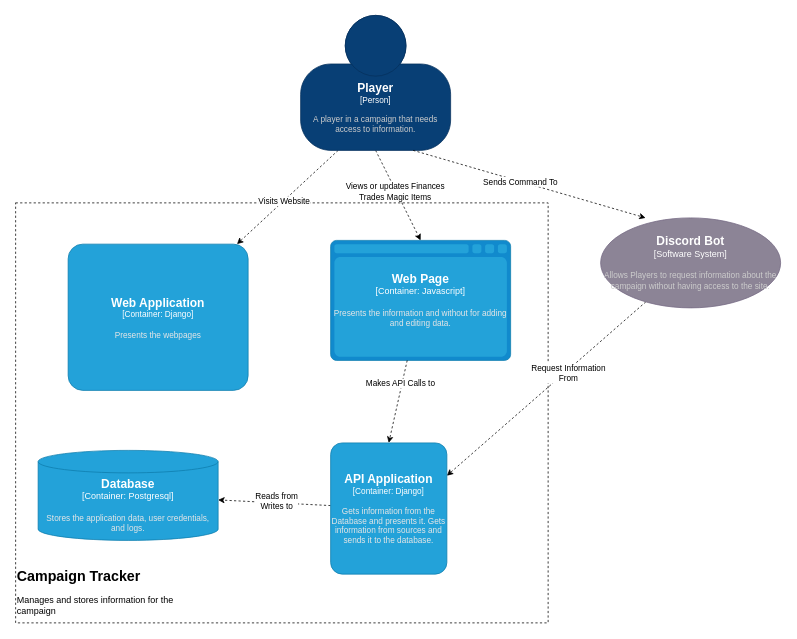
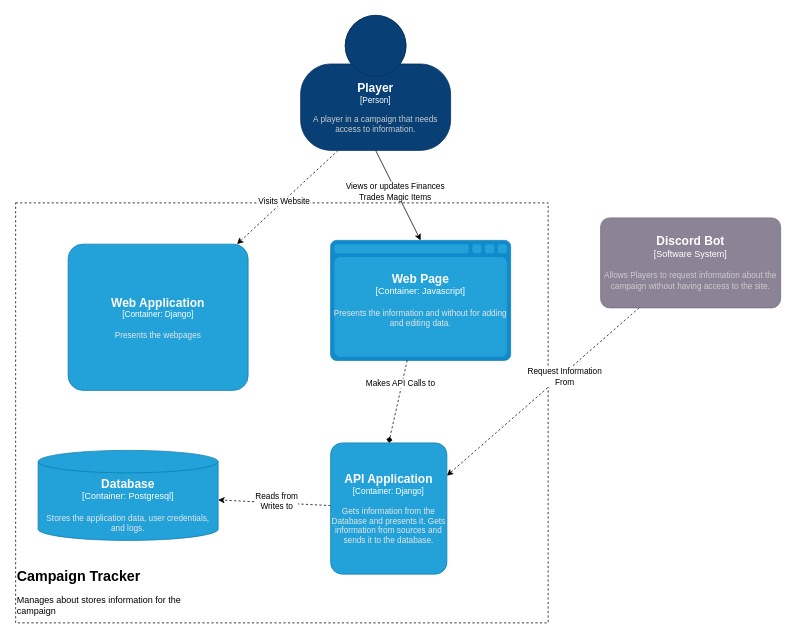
(511, 179) -> none
(409, 218) -> (409, 218)
(690, 263) -> (690, 263)
(390, 436) -> (390, 436)
(102, 584) -> (102, 584)
